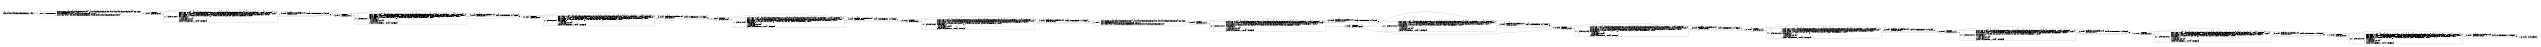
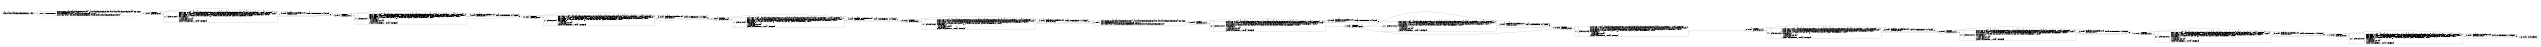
(1717, 28) -> none
